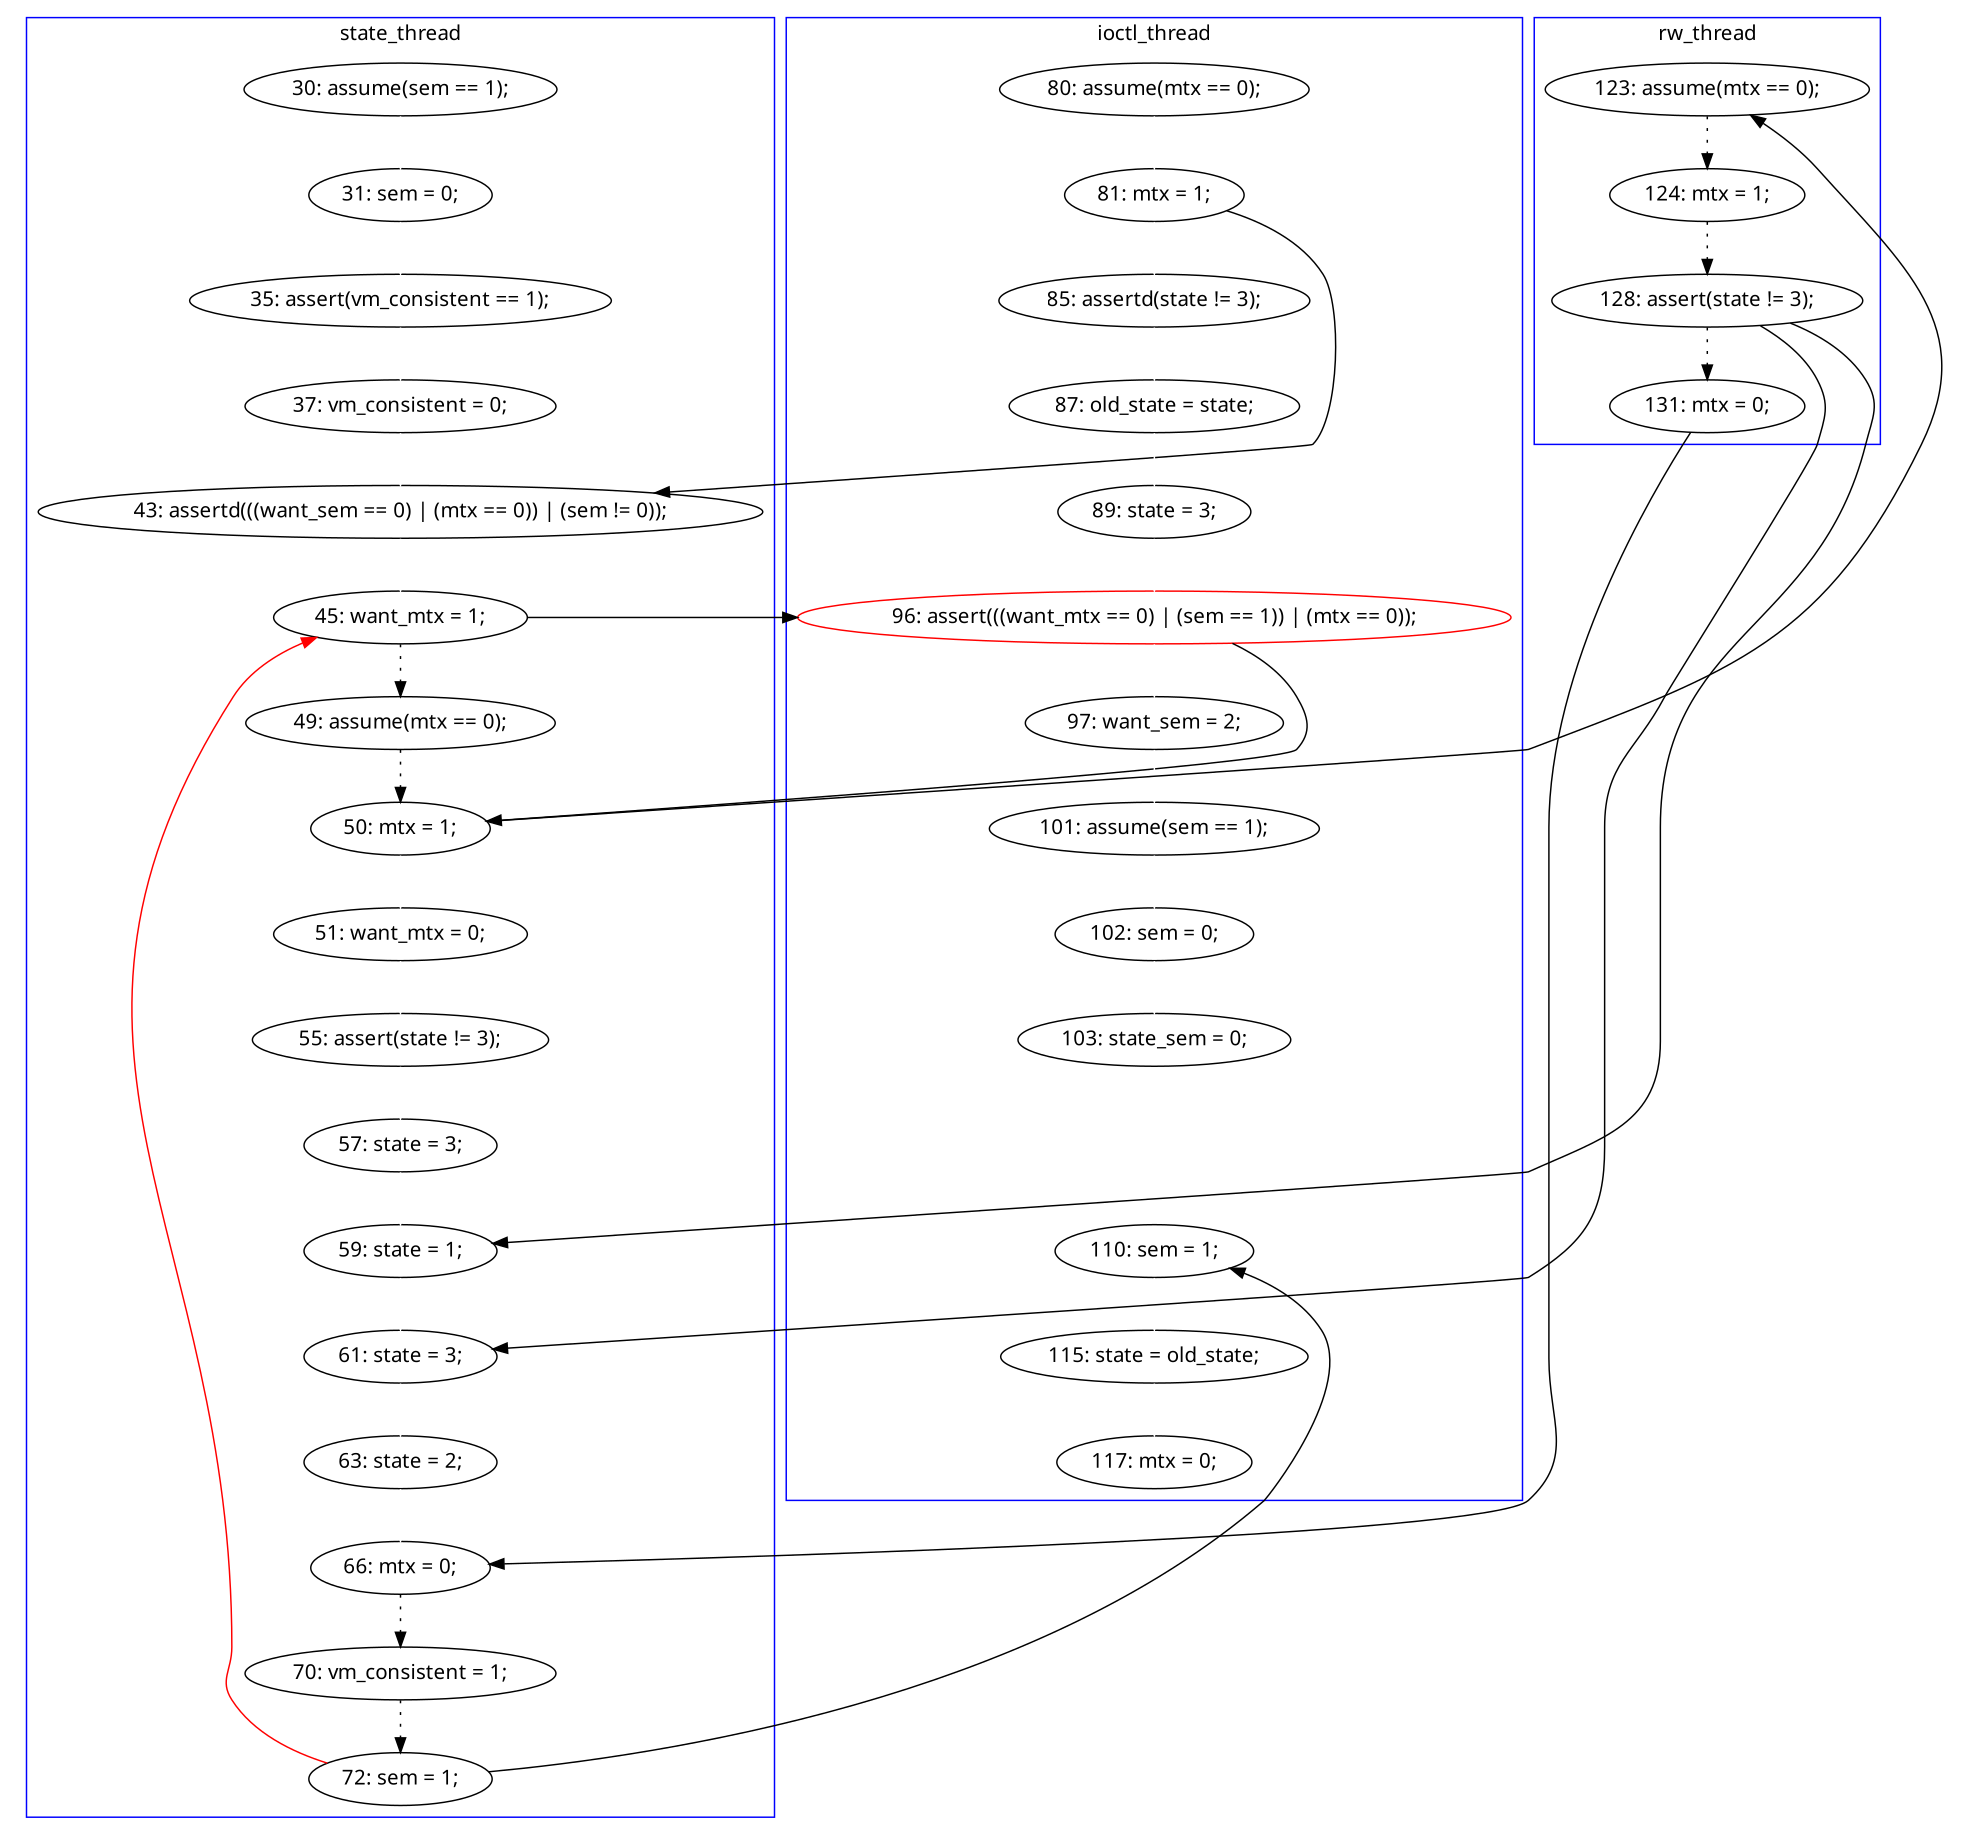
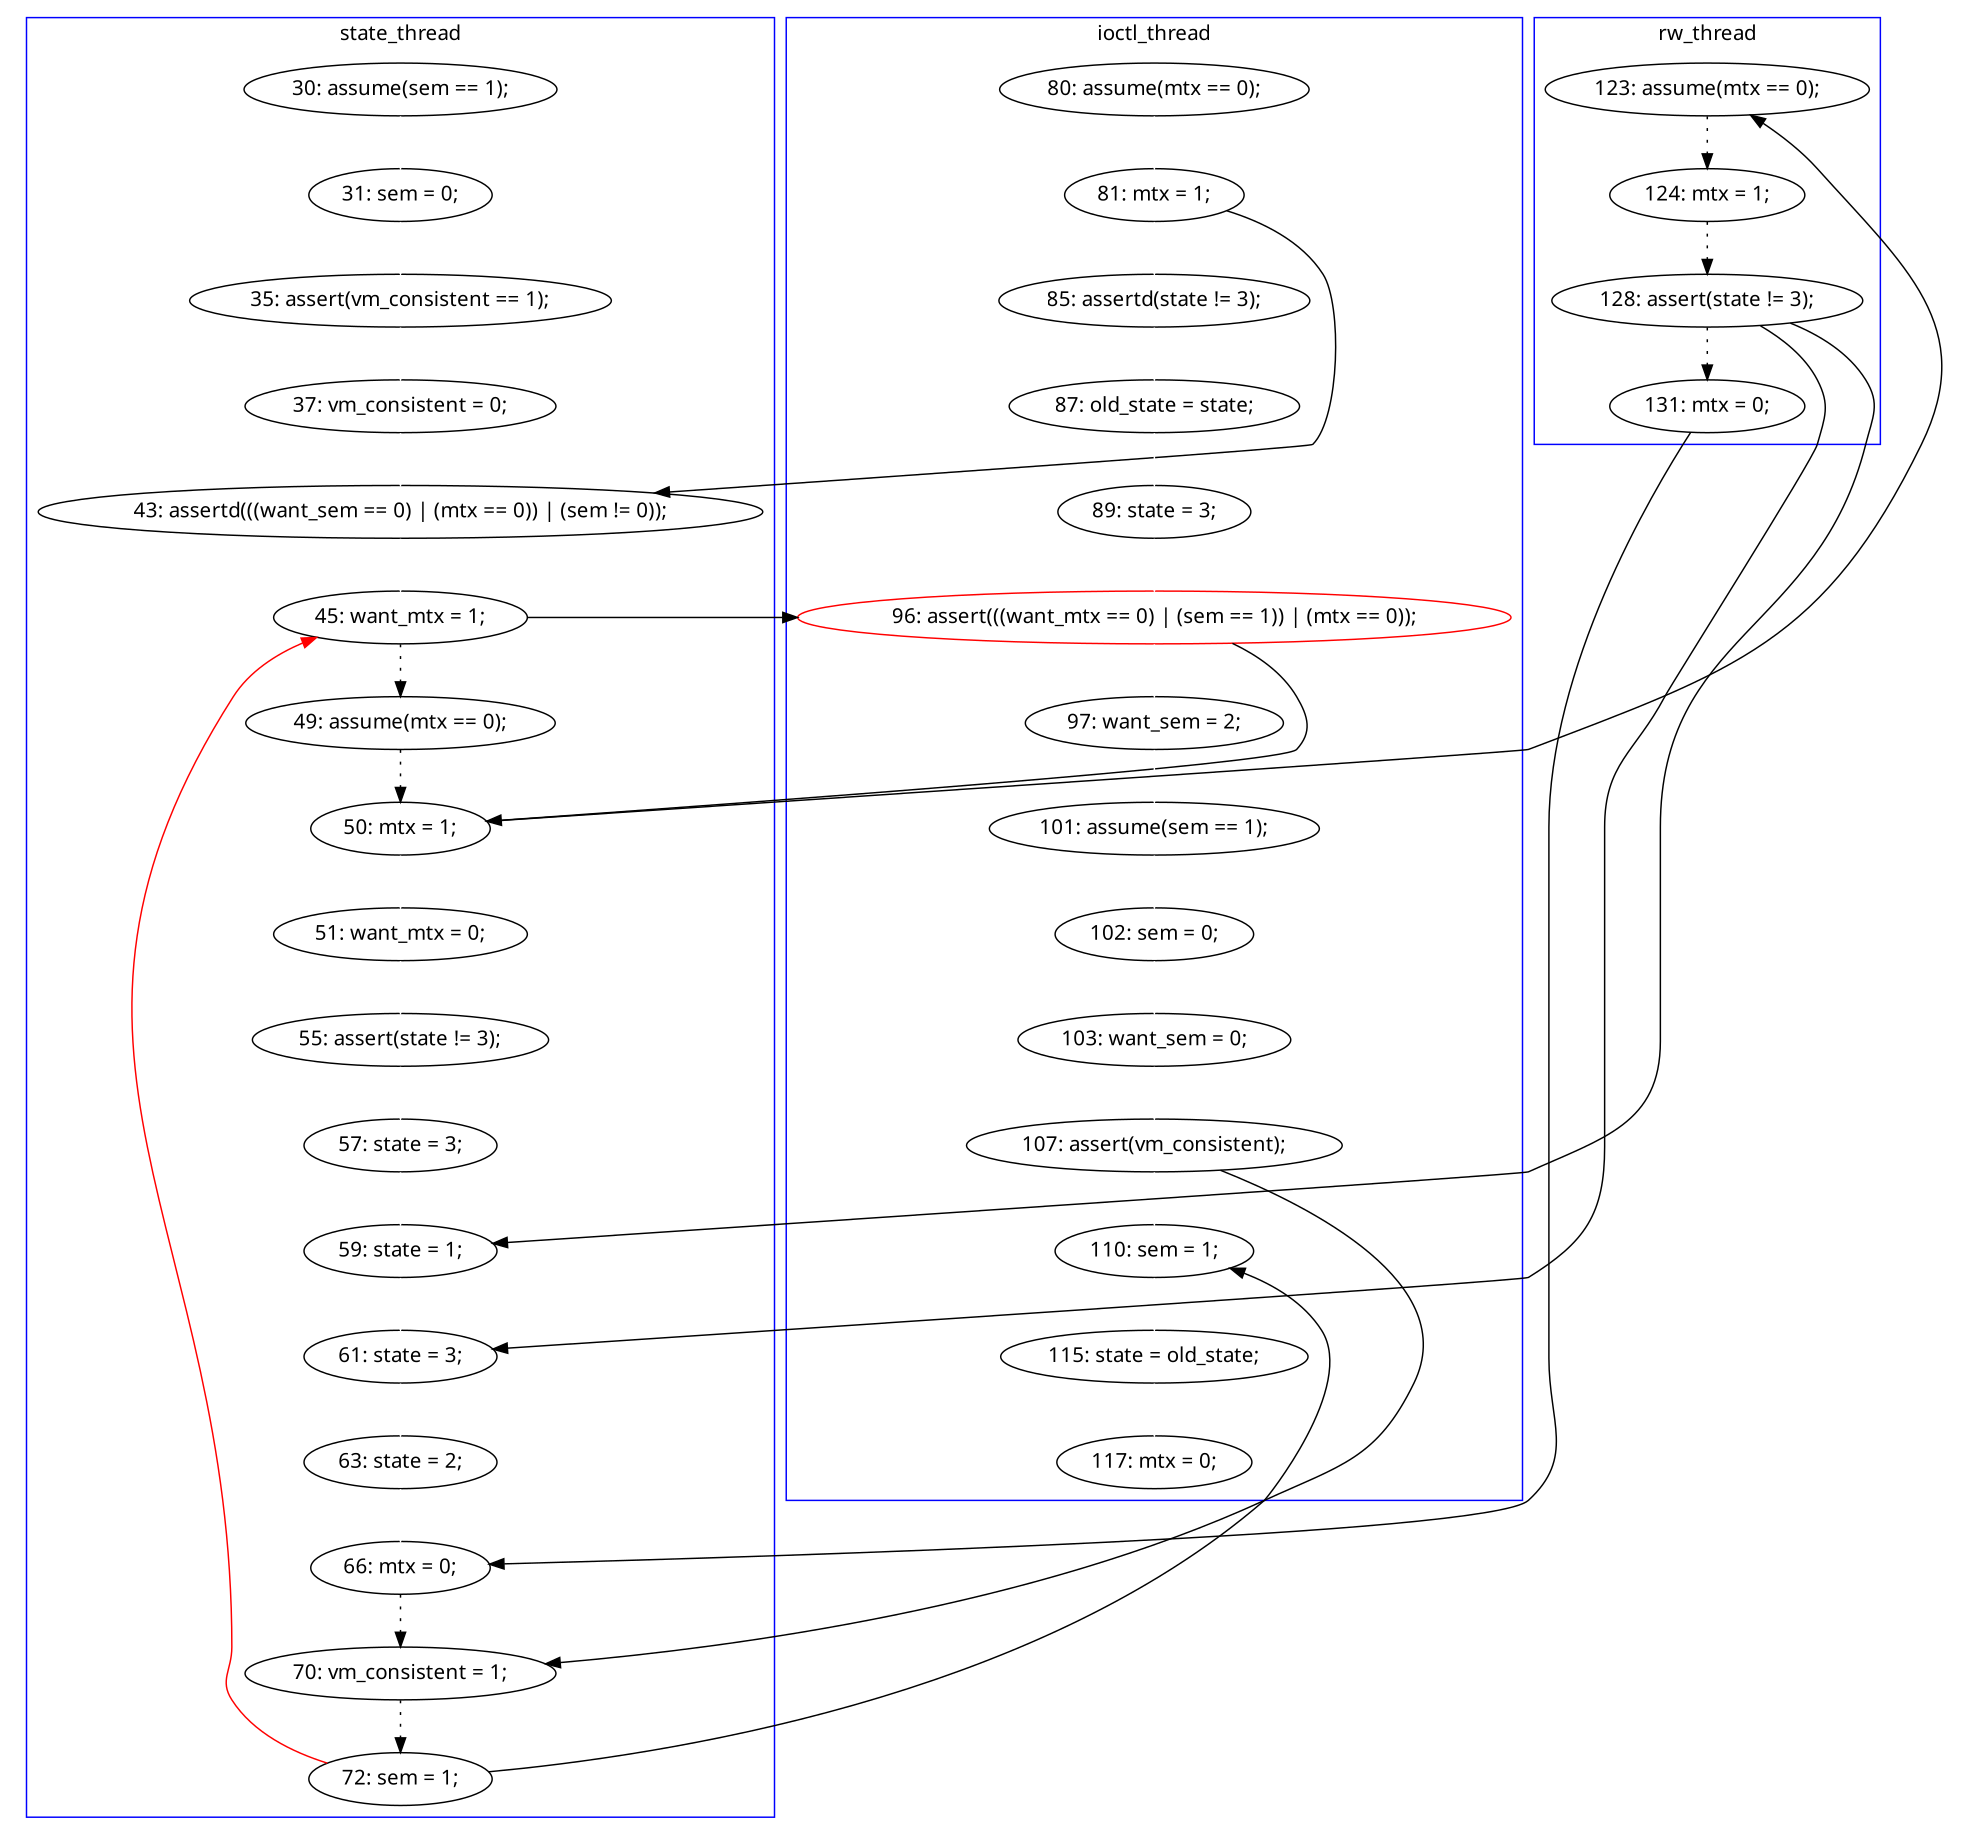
(1154, 1040) -> (1154, 1040)
none -> (1154, 1145)
